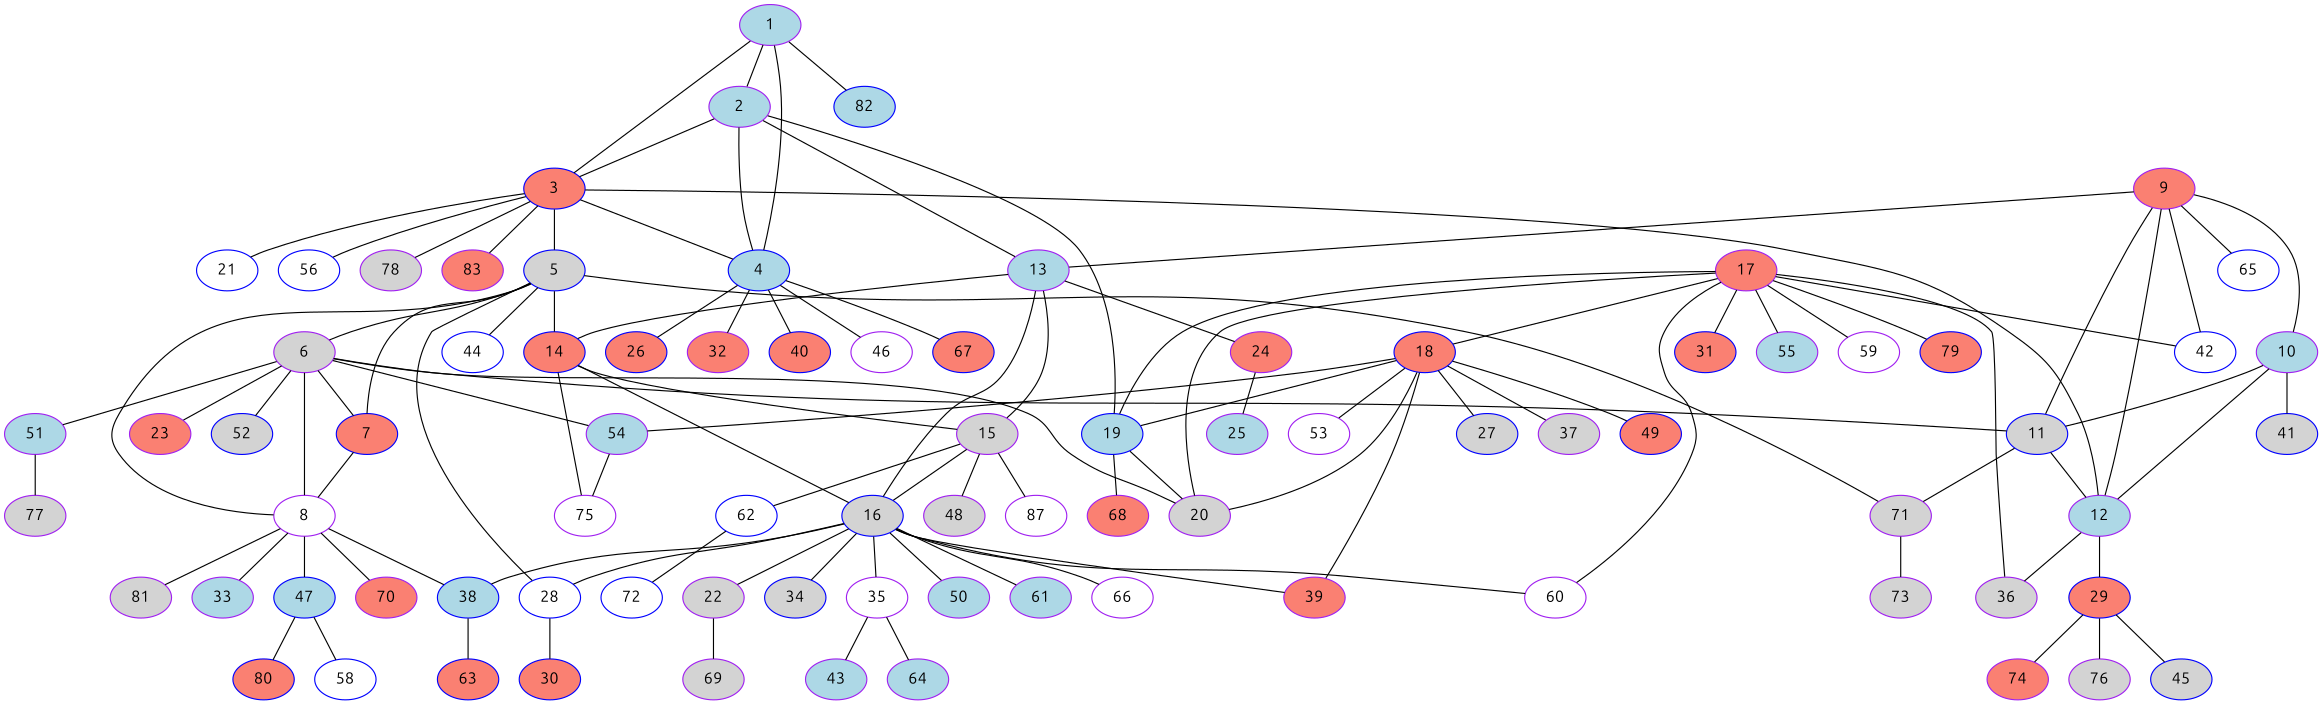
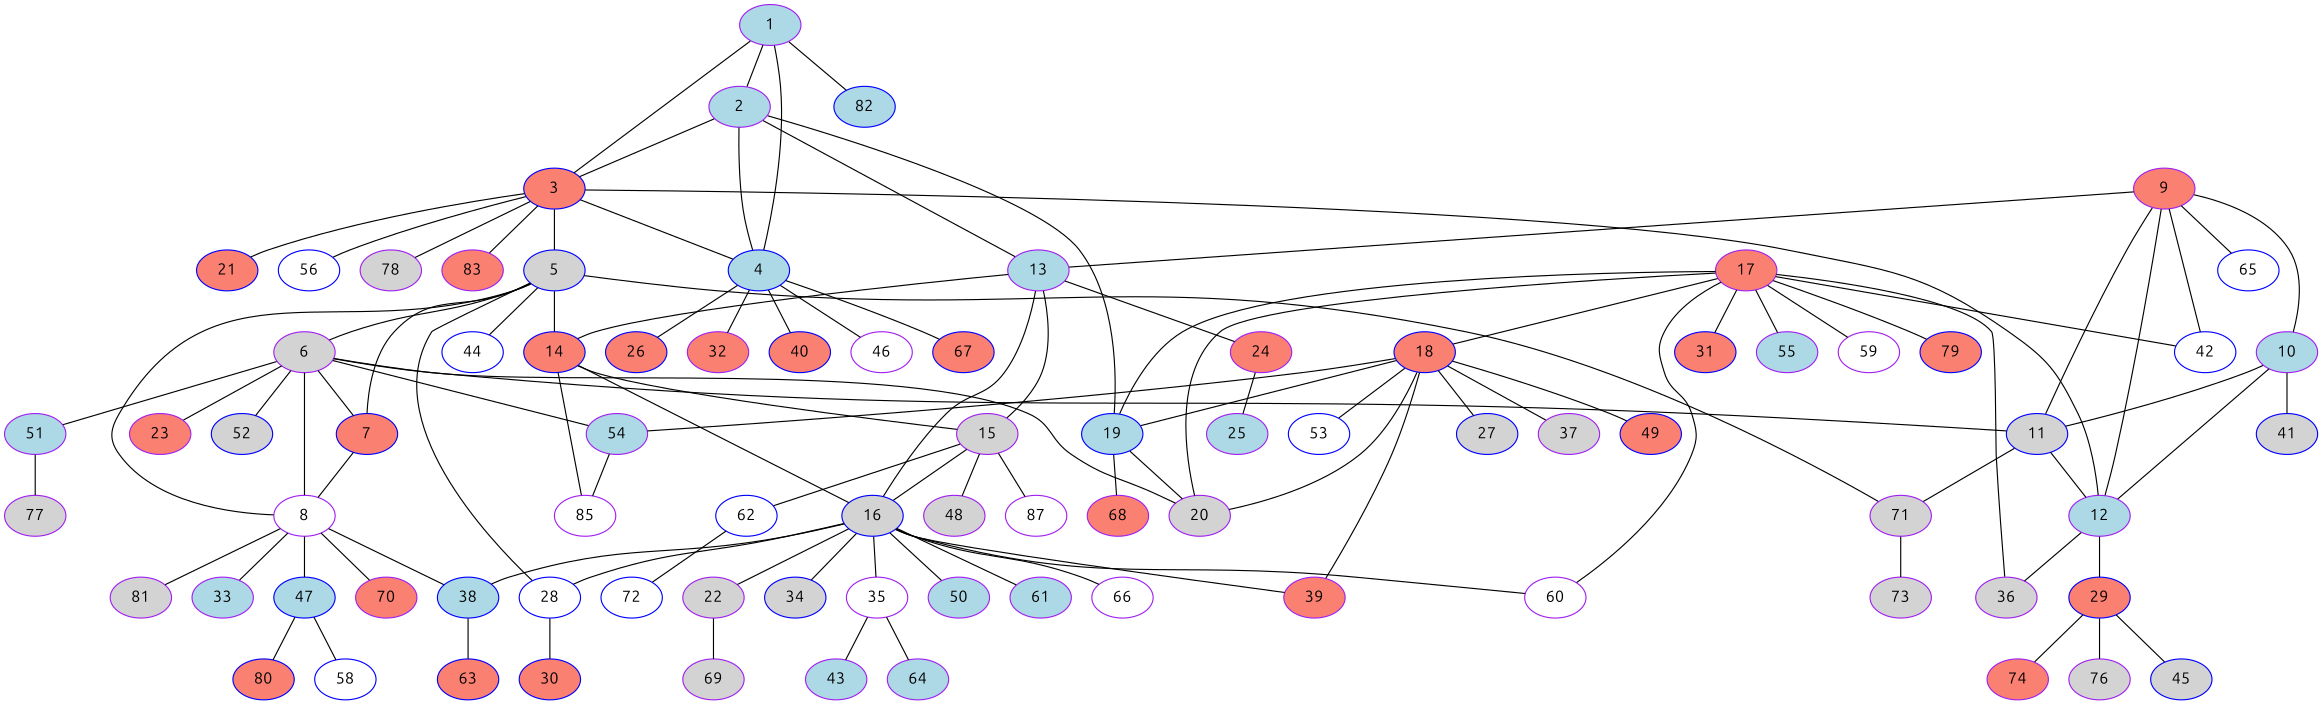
(227, 270) -> (227, 270)
(1319, 434) -> (1319, 434)
(585, 516) -> (585, 516)
